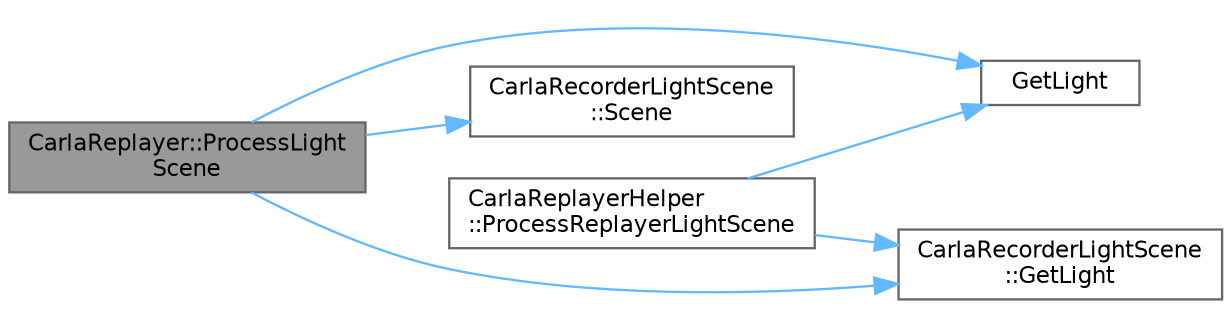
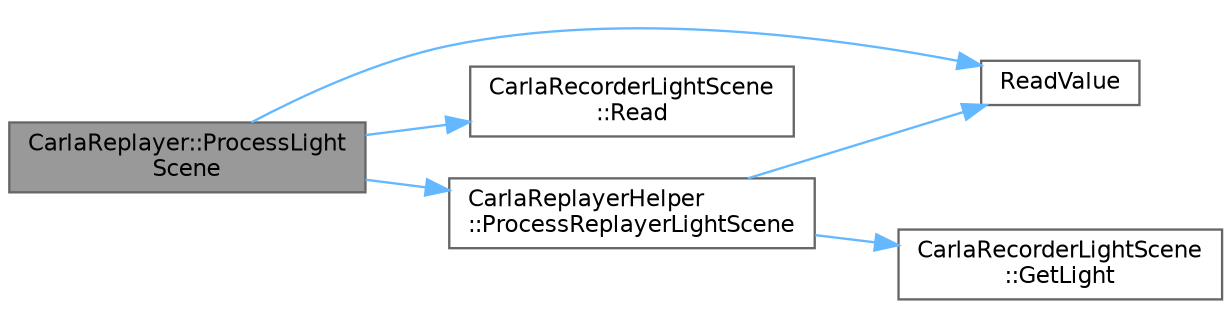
(1060, 83) -> (1060, 83)
(632, 102) -> (632, 102)
(555, 285) -> (396, 184)
